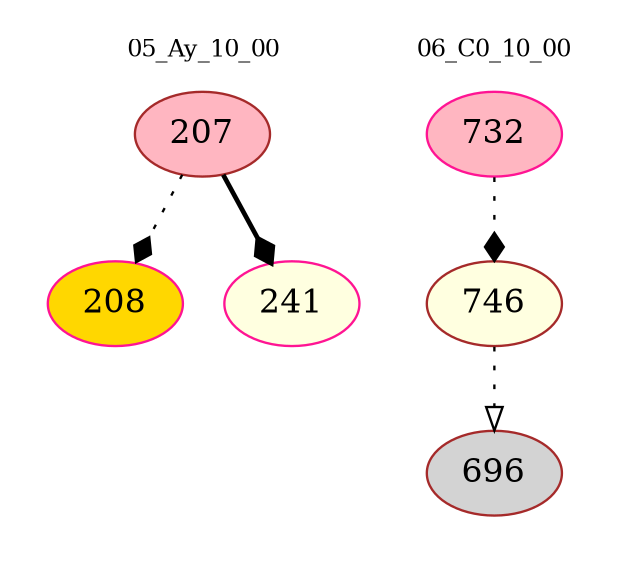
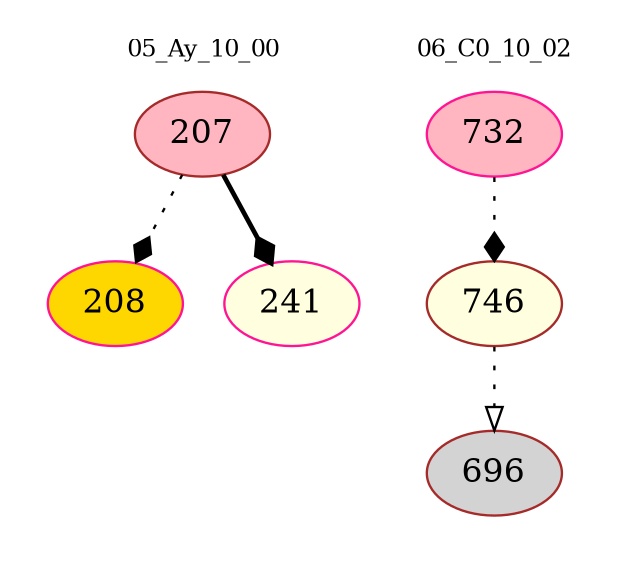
(494, 51) -> (494, 51)
